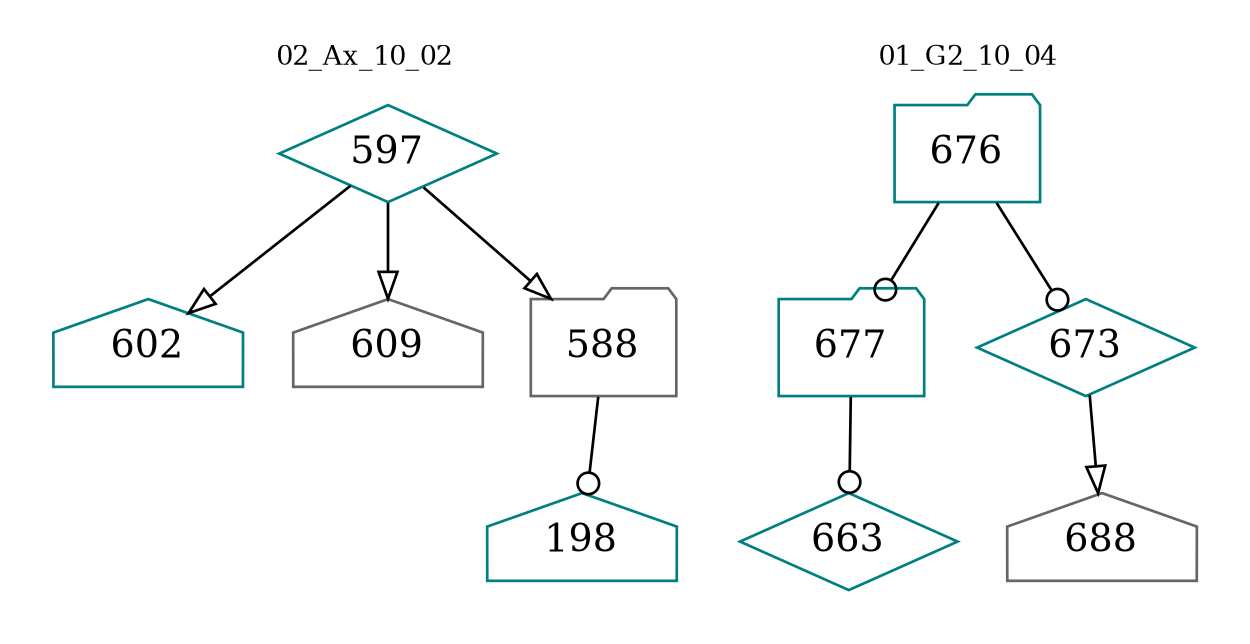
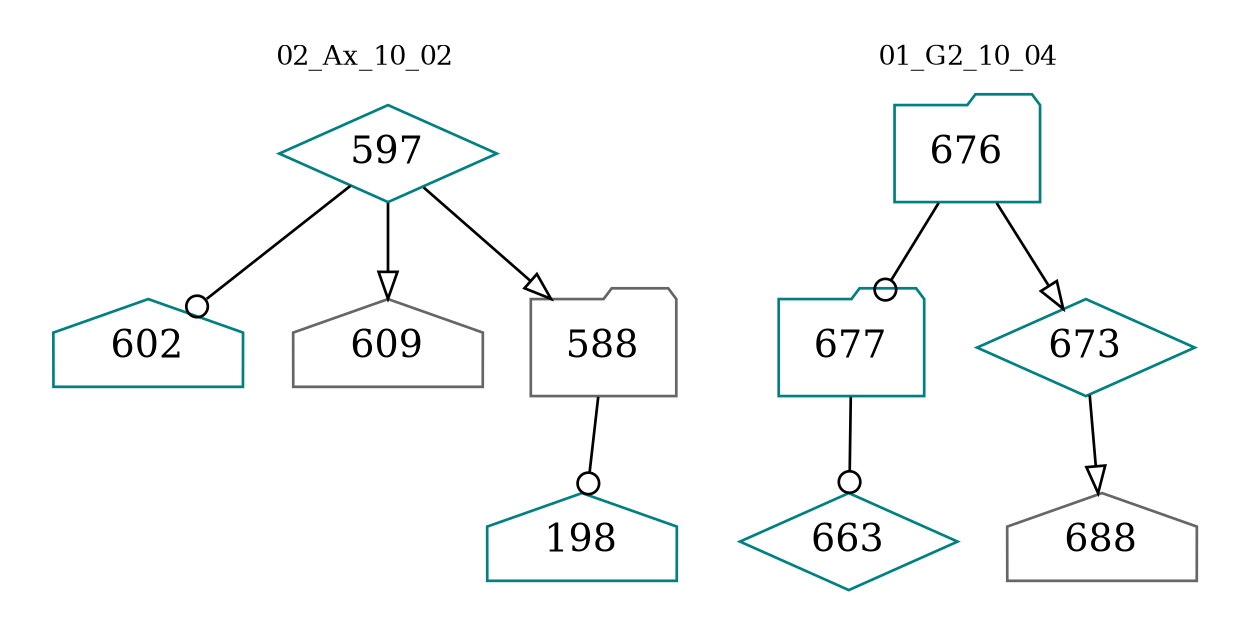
(280, 241) -> (279, 242)
(1024, 246) -> (1023, 244)
